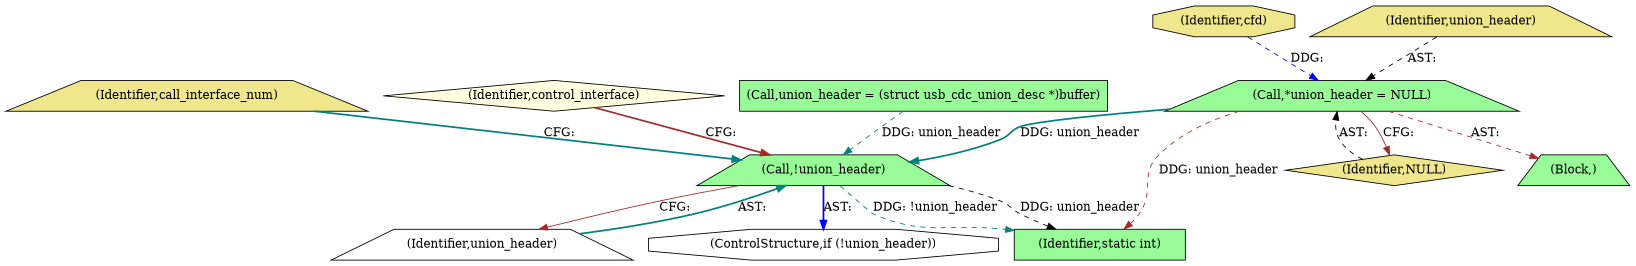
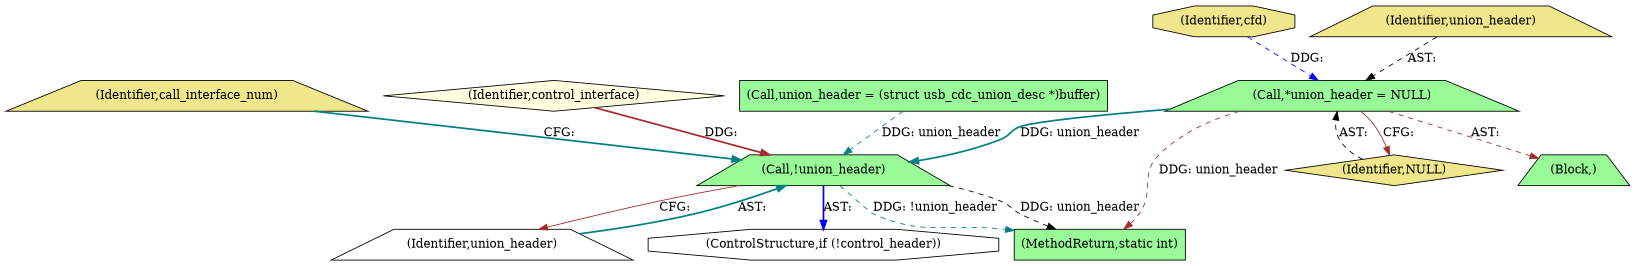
(723, 133) -> (723, 133)
(823, 245) -> (823, 245)
(1100, 245) -> (1100, 245)
